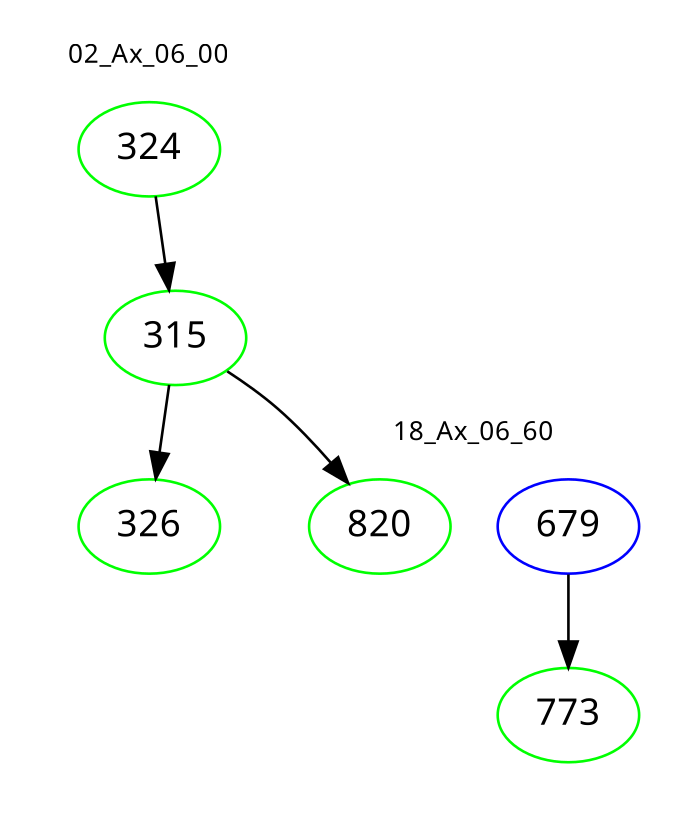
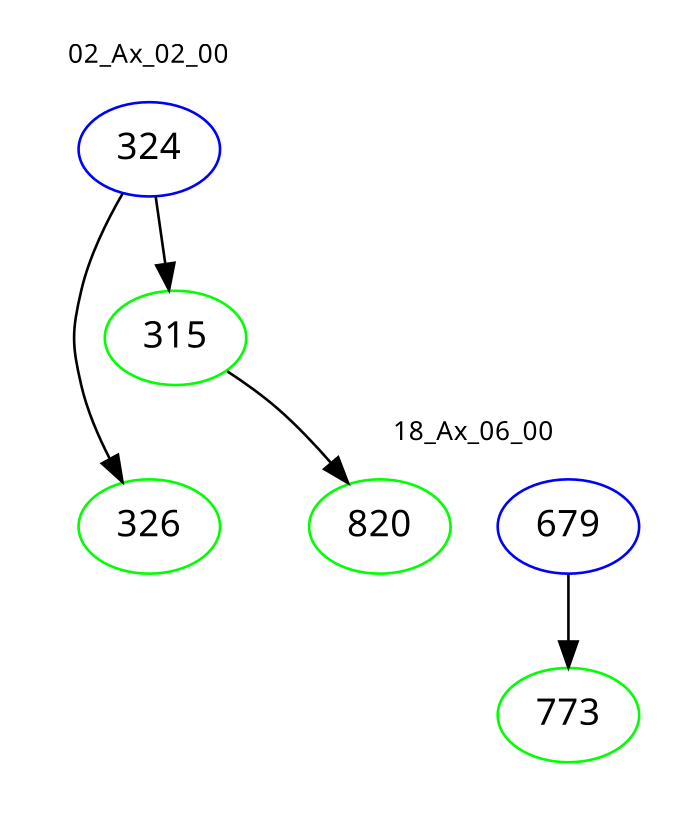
(149, 56) -> (149, 56)
(149, 149) -> (149, 149)
(164, 419) -> (75, 324)
(474, 434) -> (474, 434)
